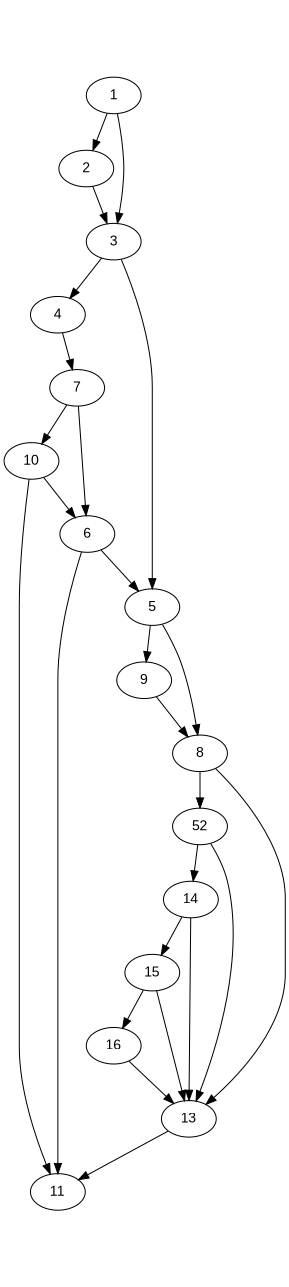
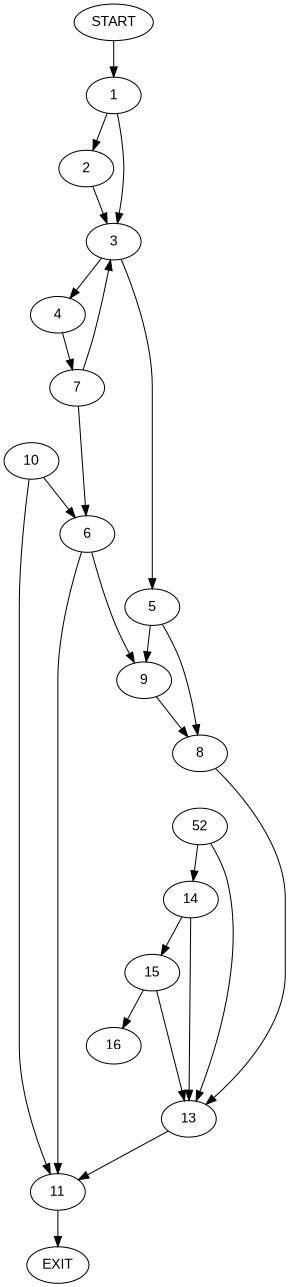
none -> (114, 22)
(57, 420) -> (98, 321)
(116, 567) -> (108, 604)
(200, 785) -> none
(148, 1079) -> none
none -> (58, 1265)
